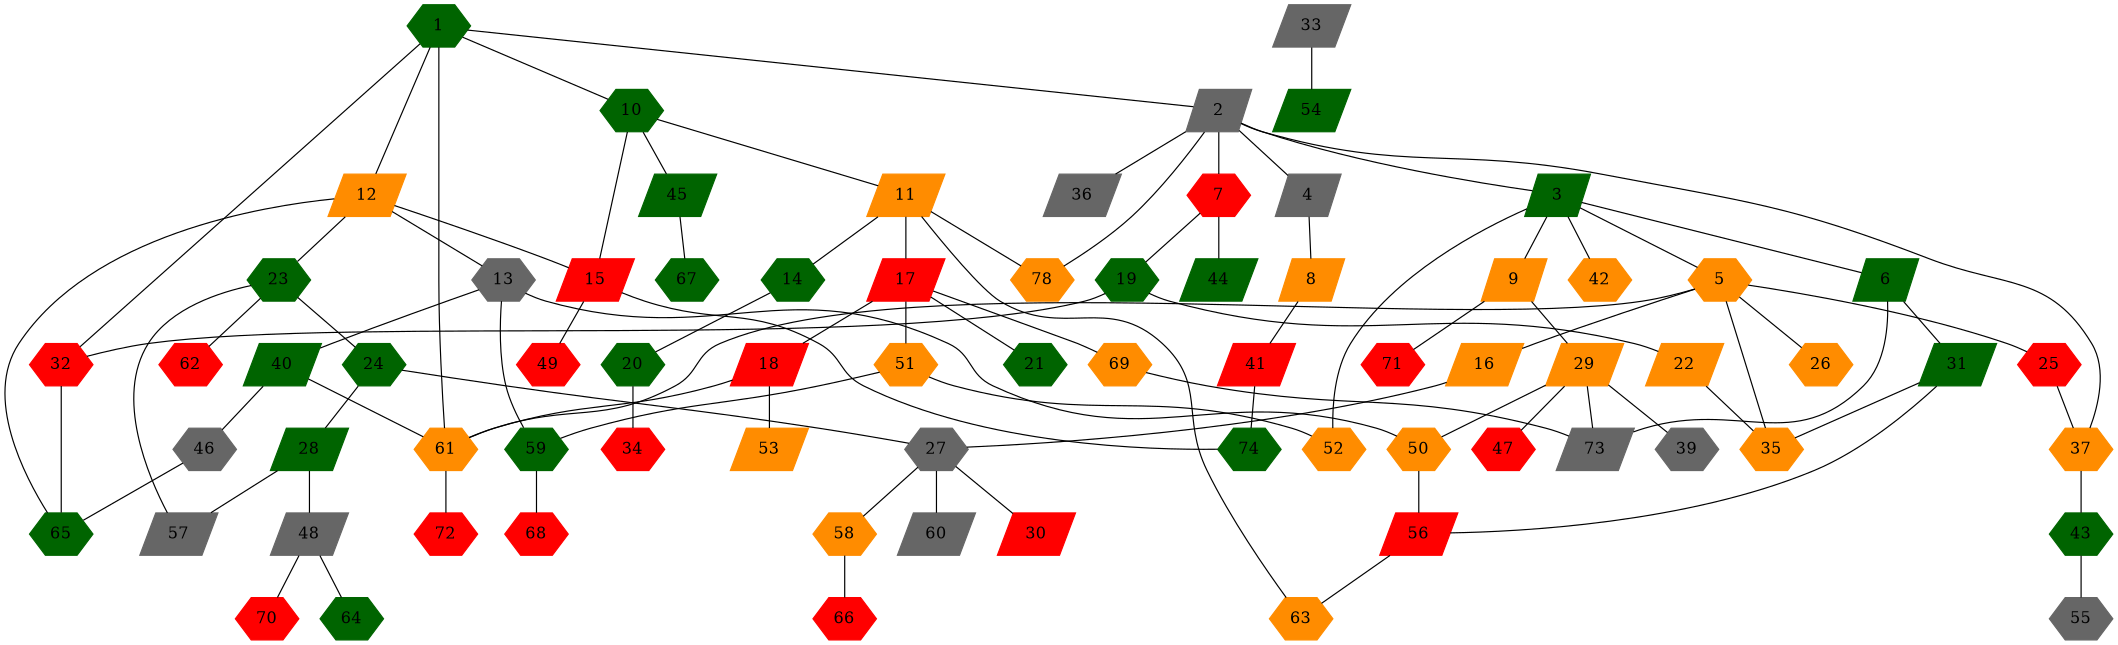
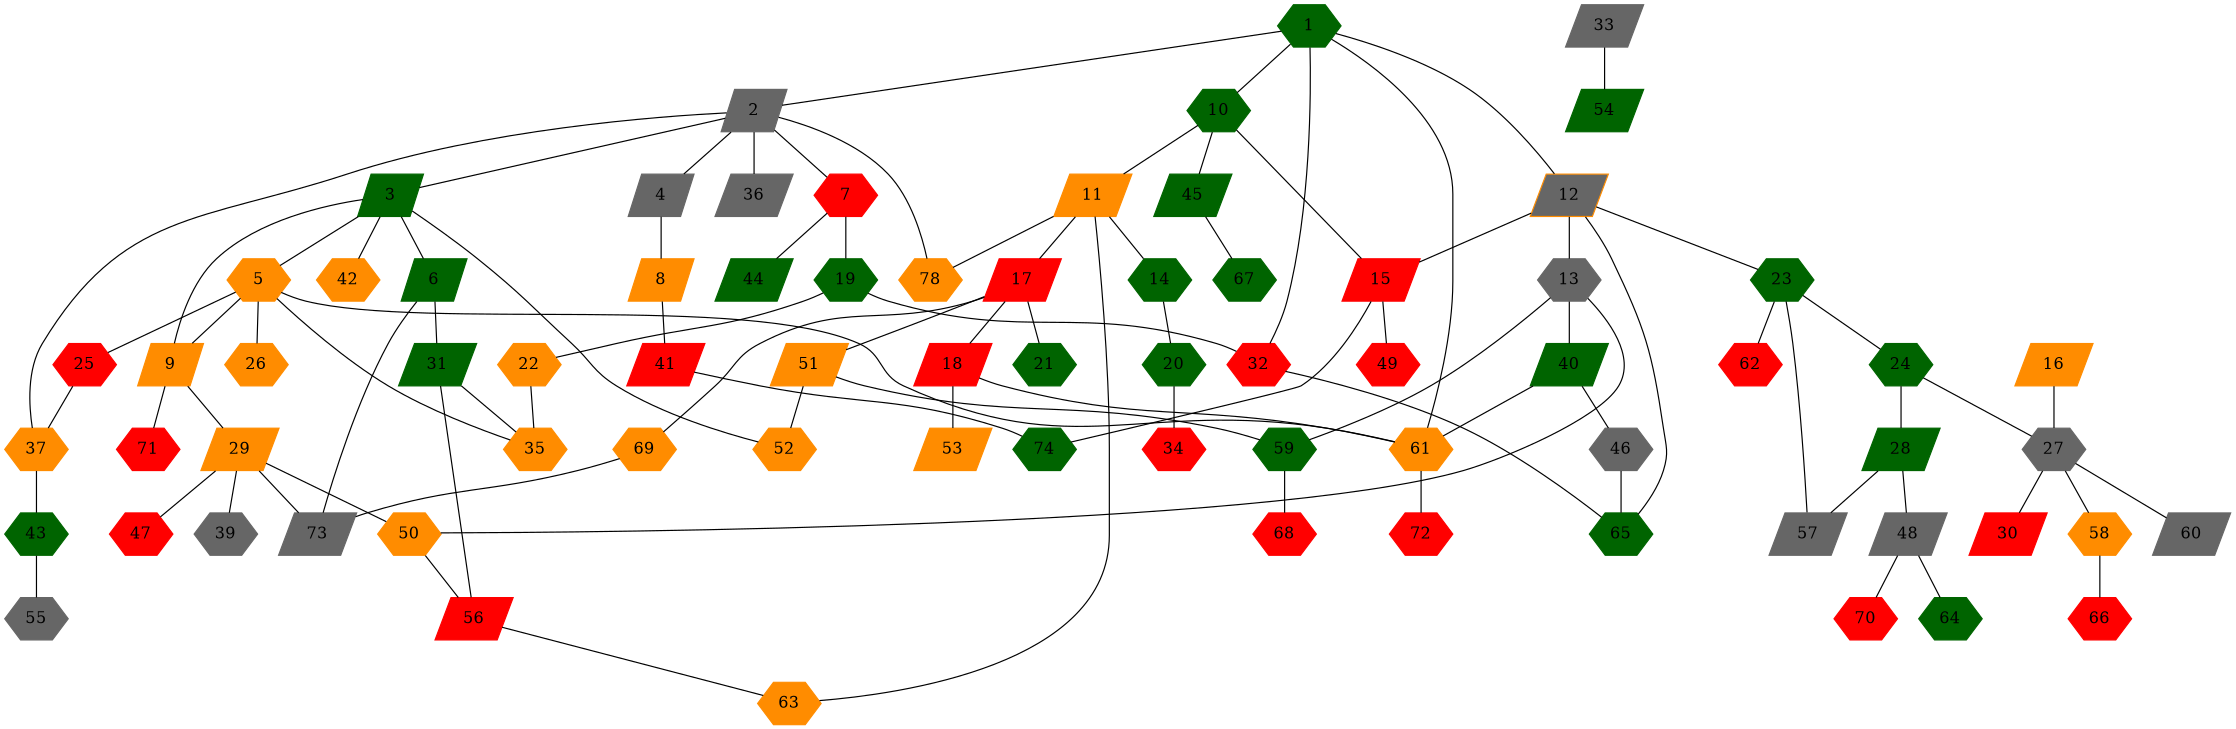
(367, 195) -> (1569, 195)
(1608, 318) -> (216, 321)
(906, 365) -> (809, 365)
(1685, 365) -> (529, 365)
